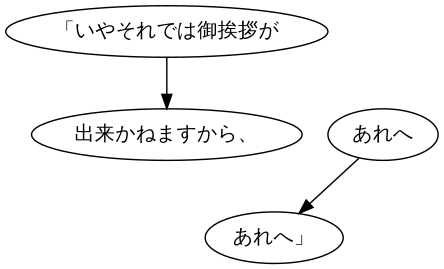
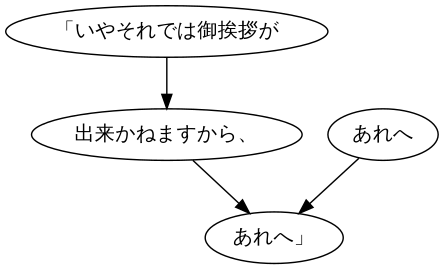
none -> (216, 182)
